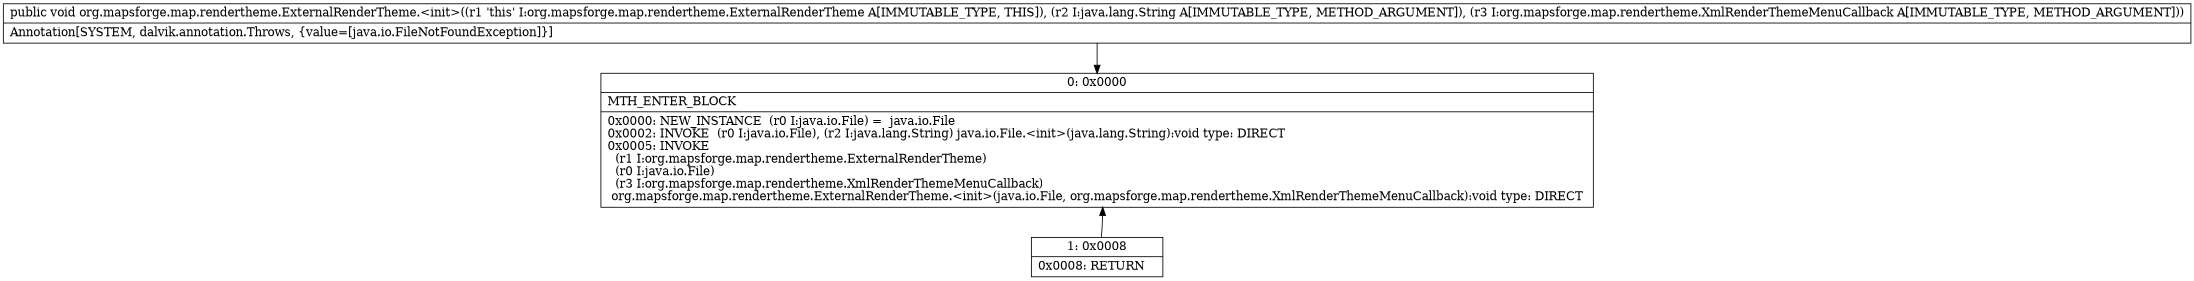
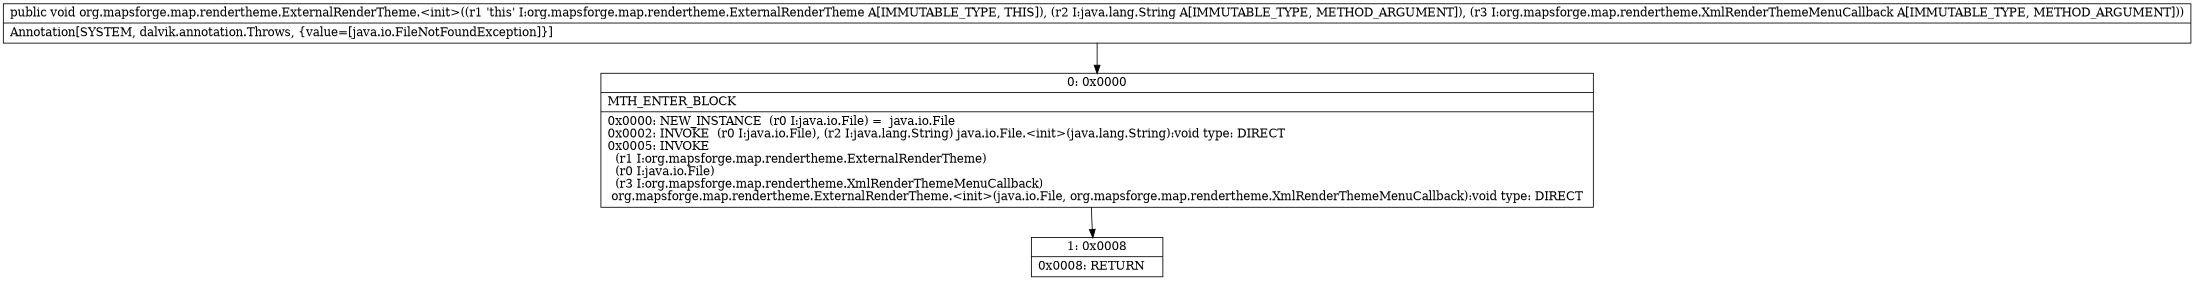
(1102, 227) -> (1092, 218)
